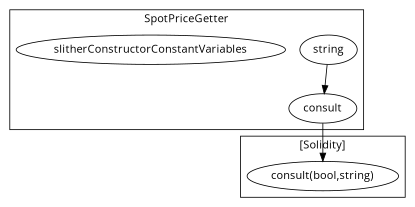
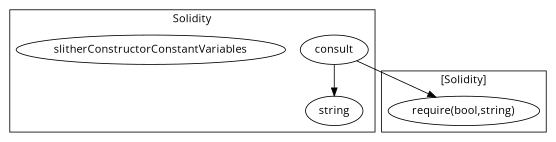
(187, 19) -> (192, 19)
(326, 75) -> (334, 76)
(323, 176) -> (464, 111)
